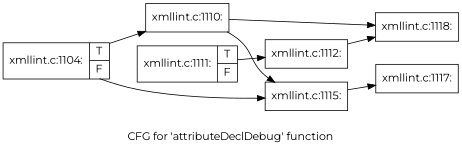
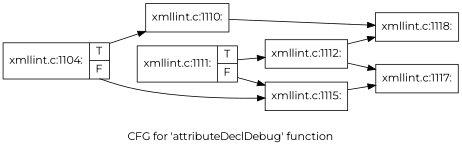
(250, 53) -> (248, 80)
none -> (358, 65)
